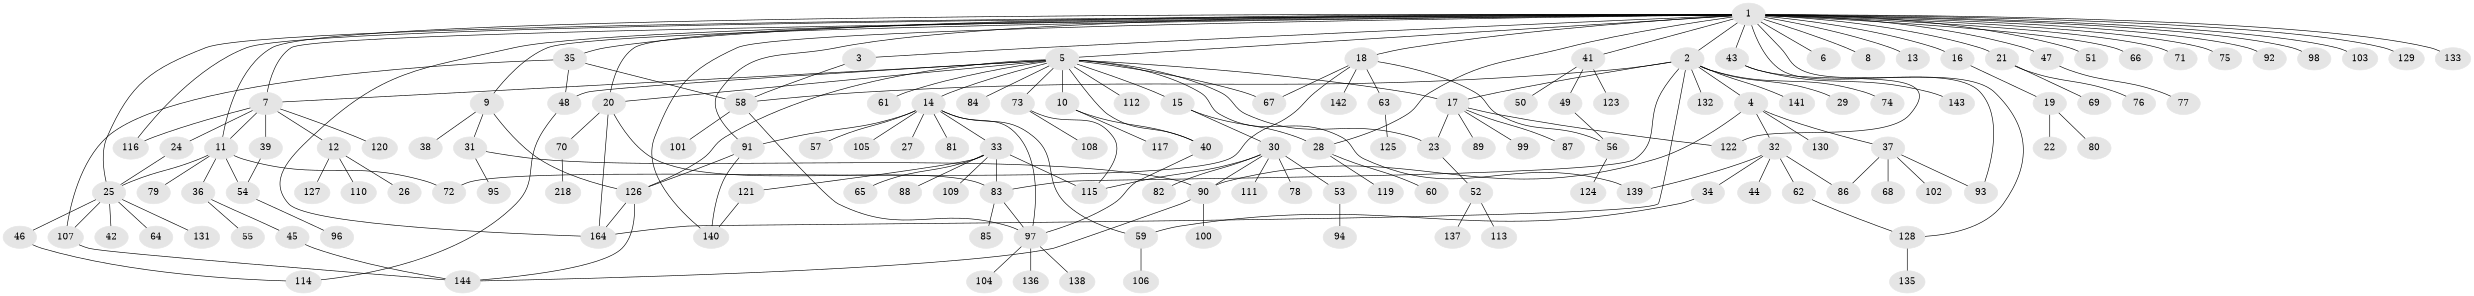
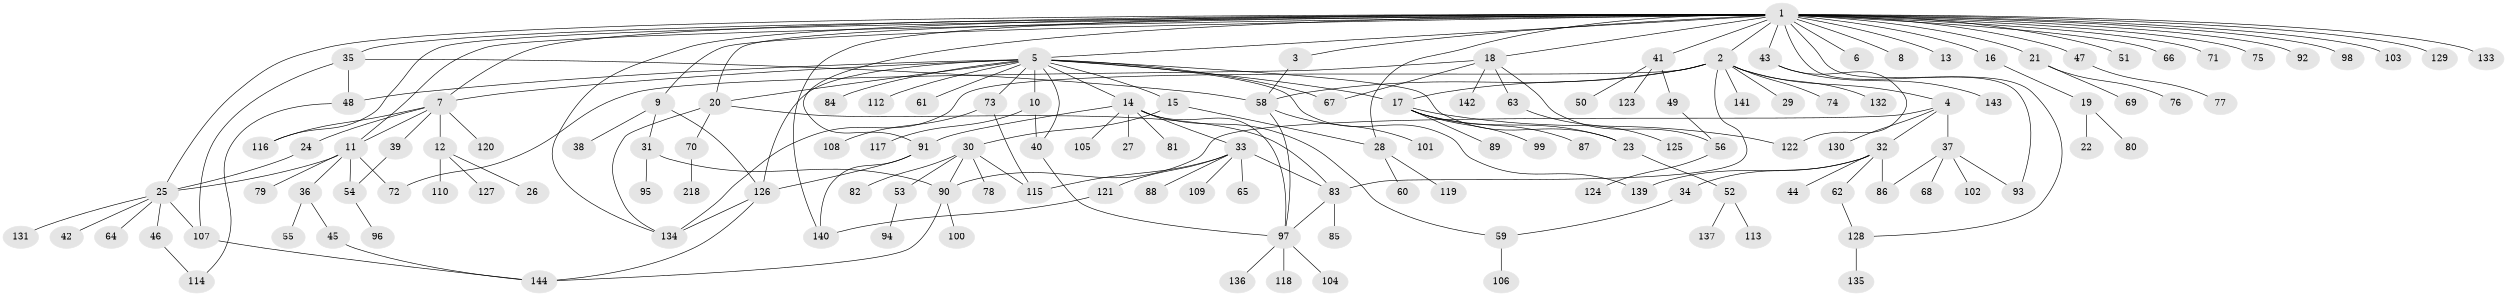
(816, 148) -> none
(1249, 193) -> none
(598, 237) -> (669, 237)
(1077, 282) -> (1284, 282)
